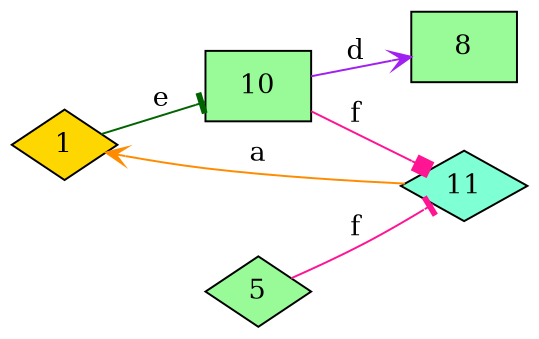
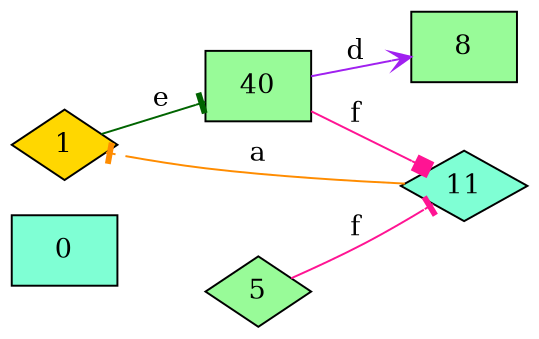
(258, 86) -> (258, 86)
(265, 174) -> (265, 174)
none -> (65, 250)
